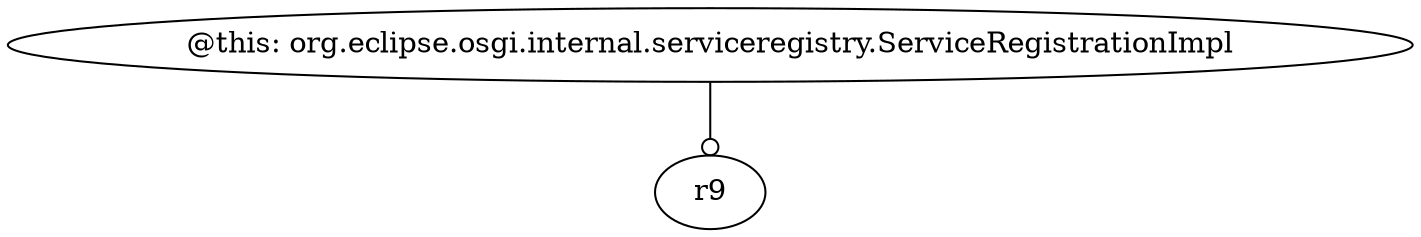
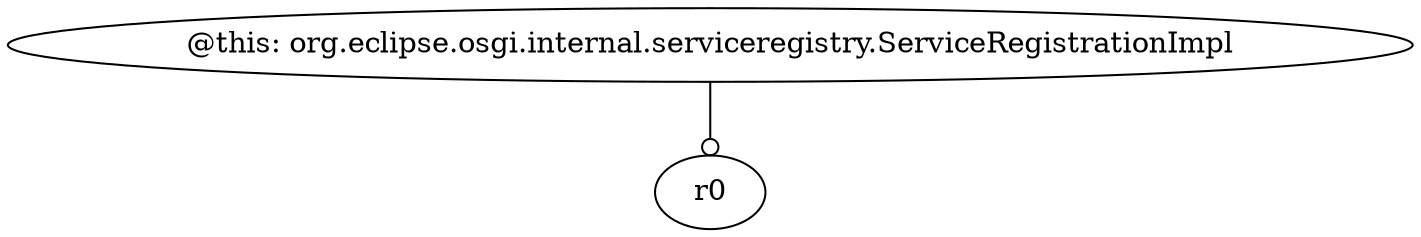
(710, 192) -> (710, 192)
